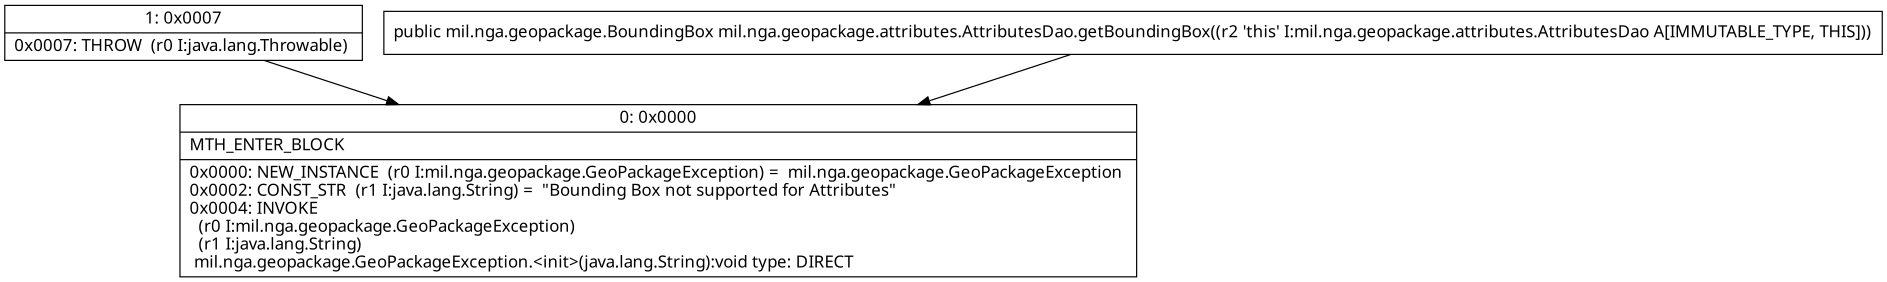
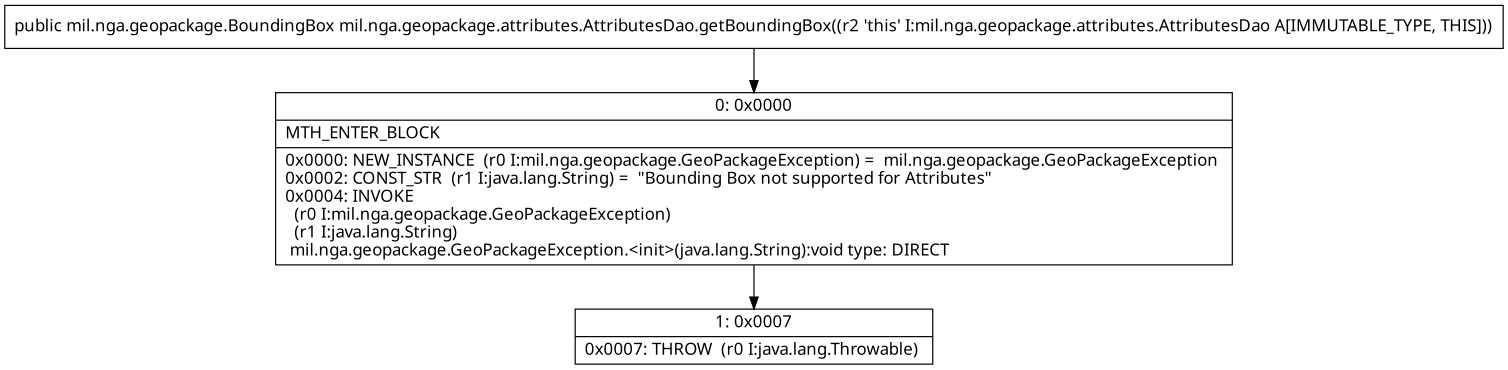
(326, 81) -> (754, 281)
